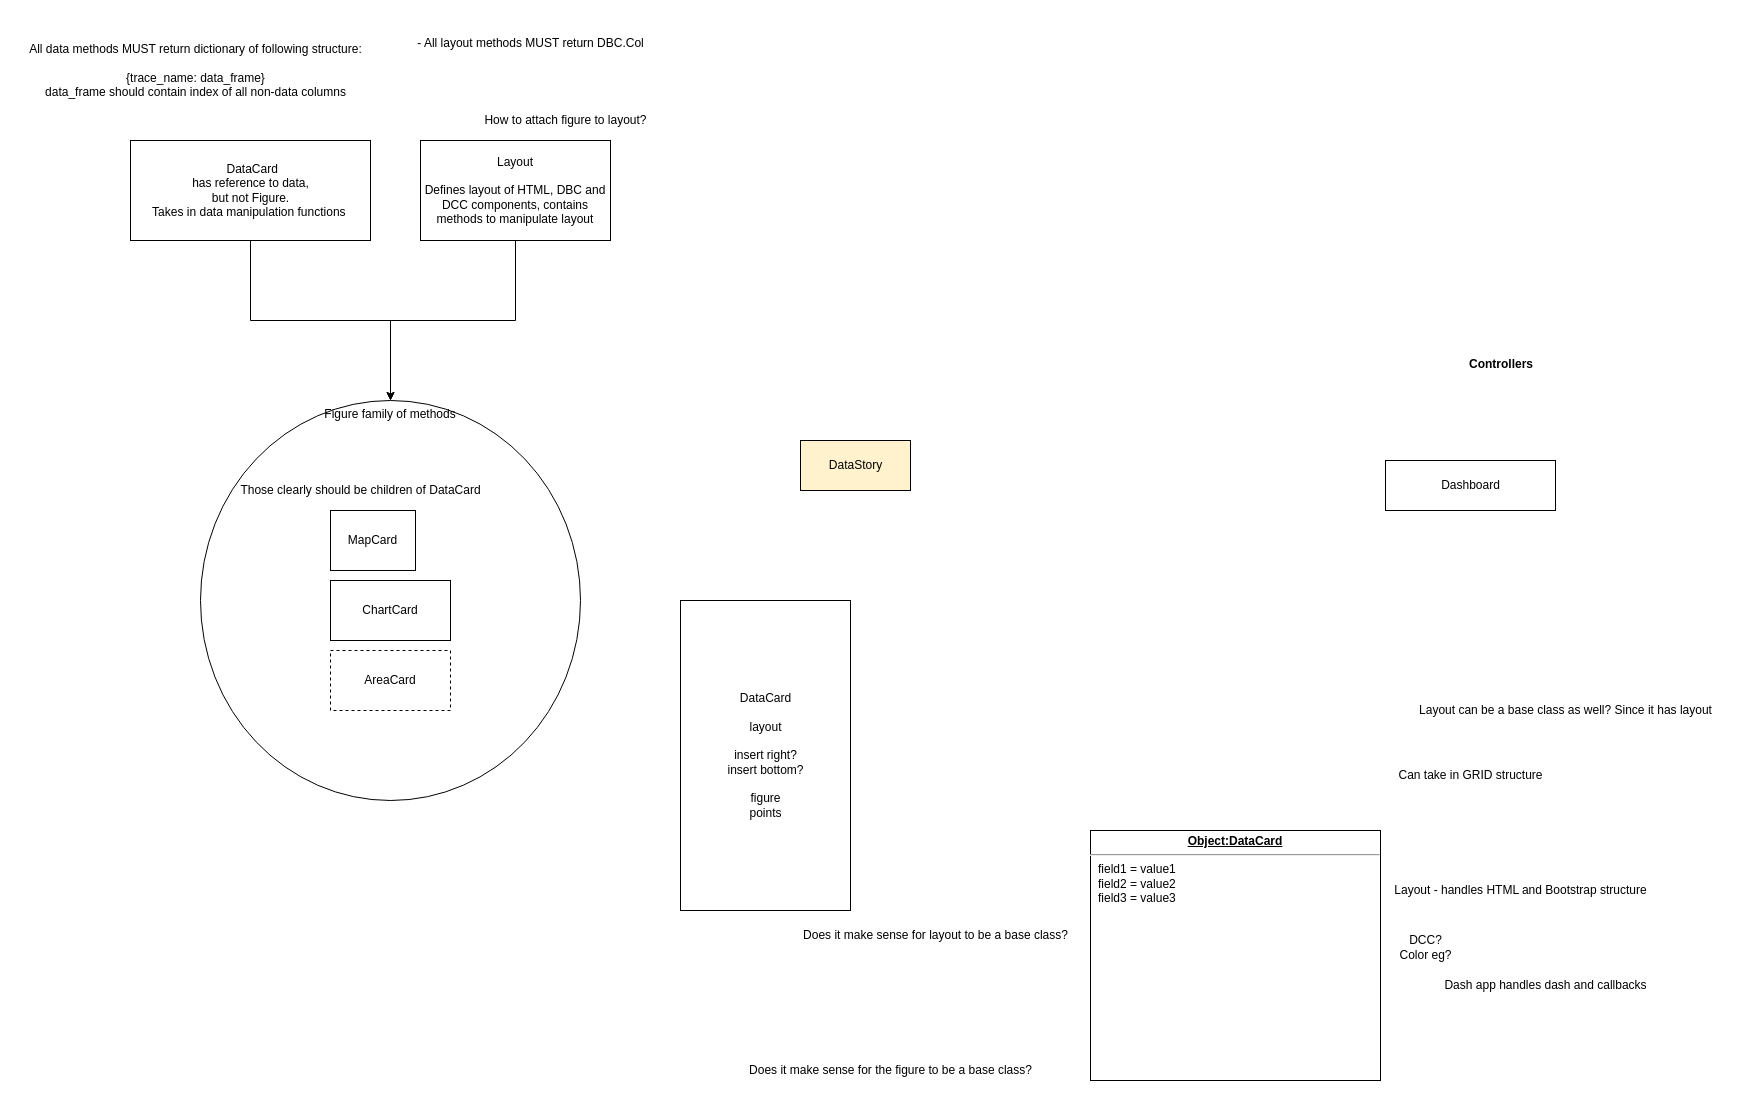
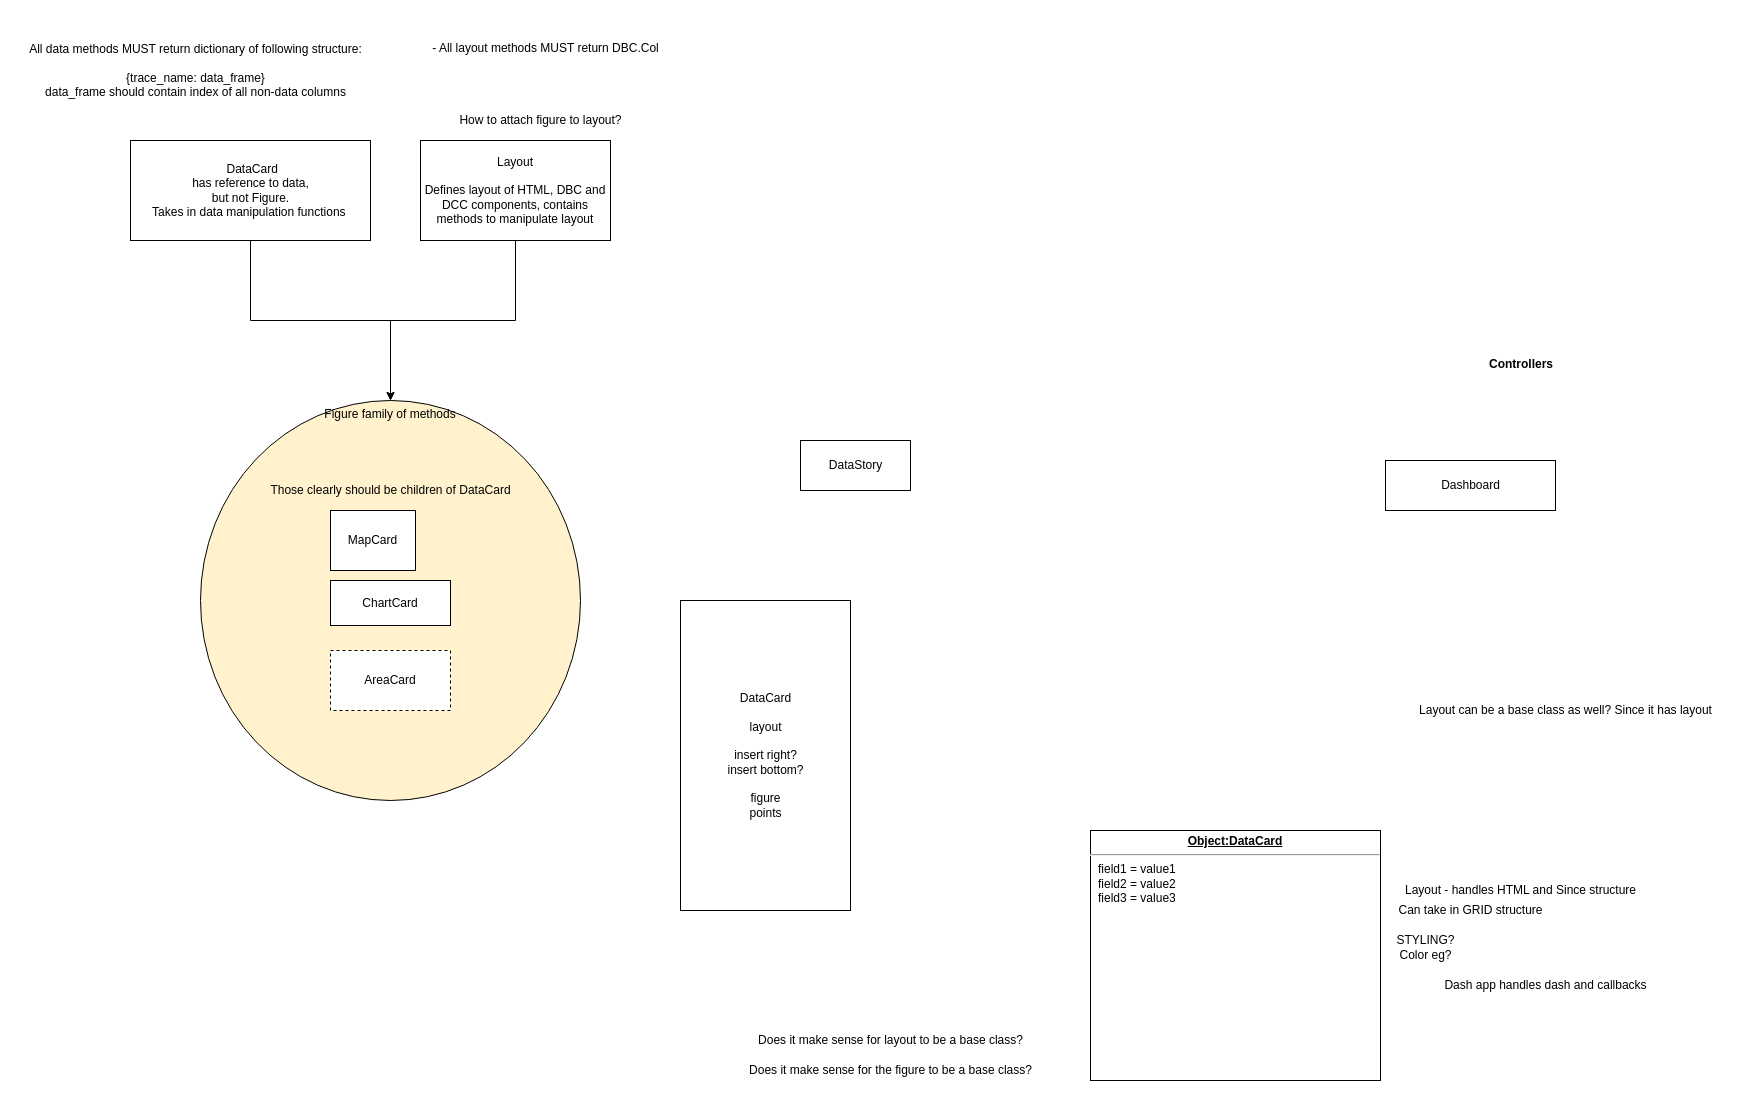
(531, 36) -> (546, 41)
(566, 121) -> (541, 121)
(1502, 364) -> (1522, 364)
(391, 415) -> (391, 415)
(856, 466) -> (856, 466)
(361, 491) -> (391, 491)
(391, 611) -> (391, 603)
(1471, 776) -> (1471, 911)
(1521, 891) -> (1521, 891)
(936, 936) -> (891, 1041)
(1426, 941) -> (1426, 941)
